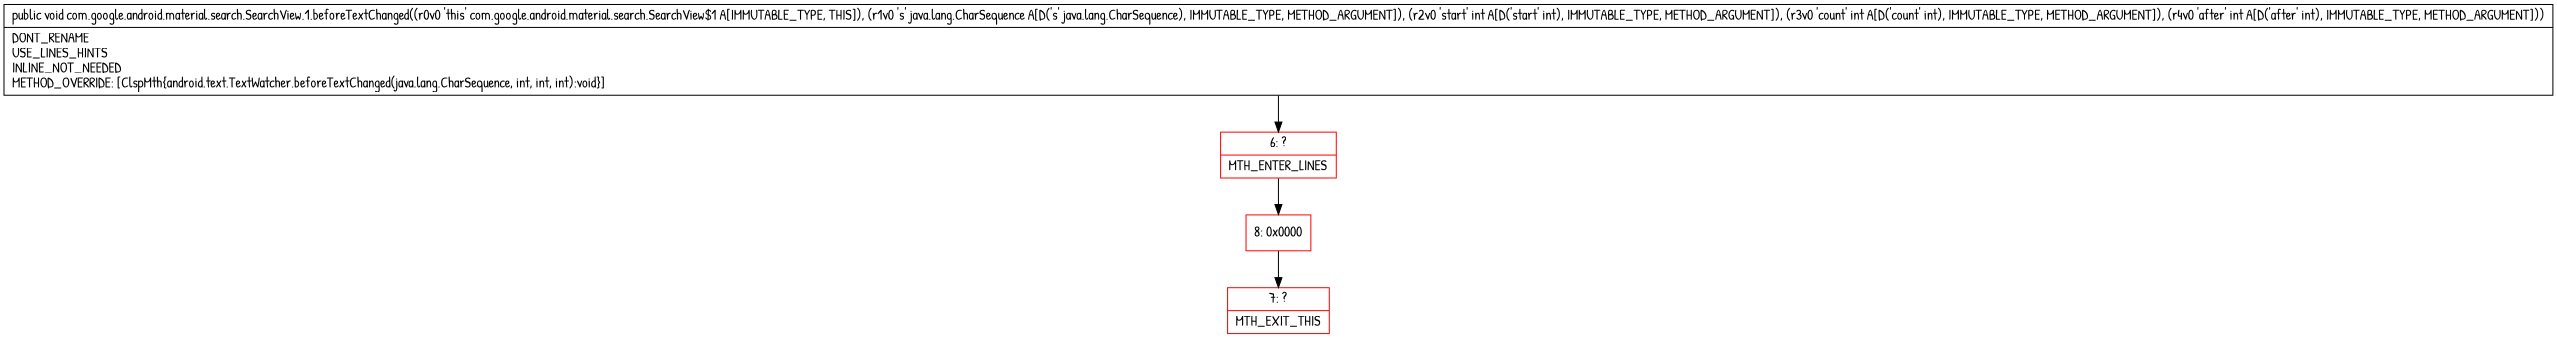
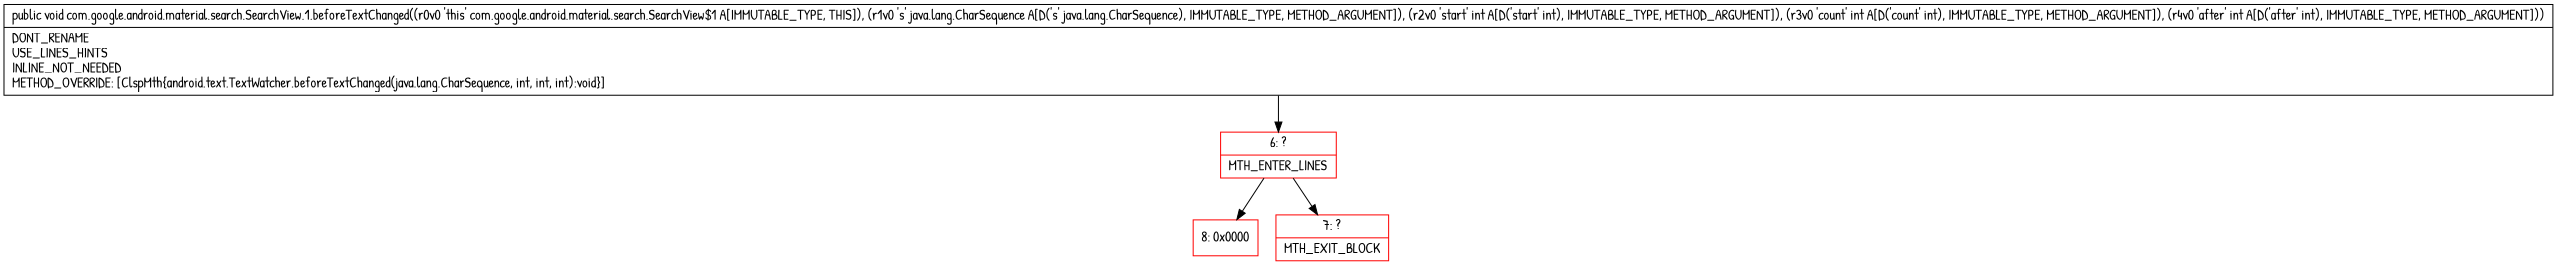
(1278, 264) -> (1303, 192)
(1278, 322) -> (1332, 249)
